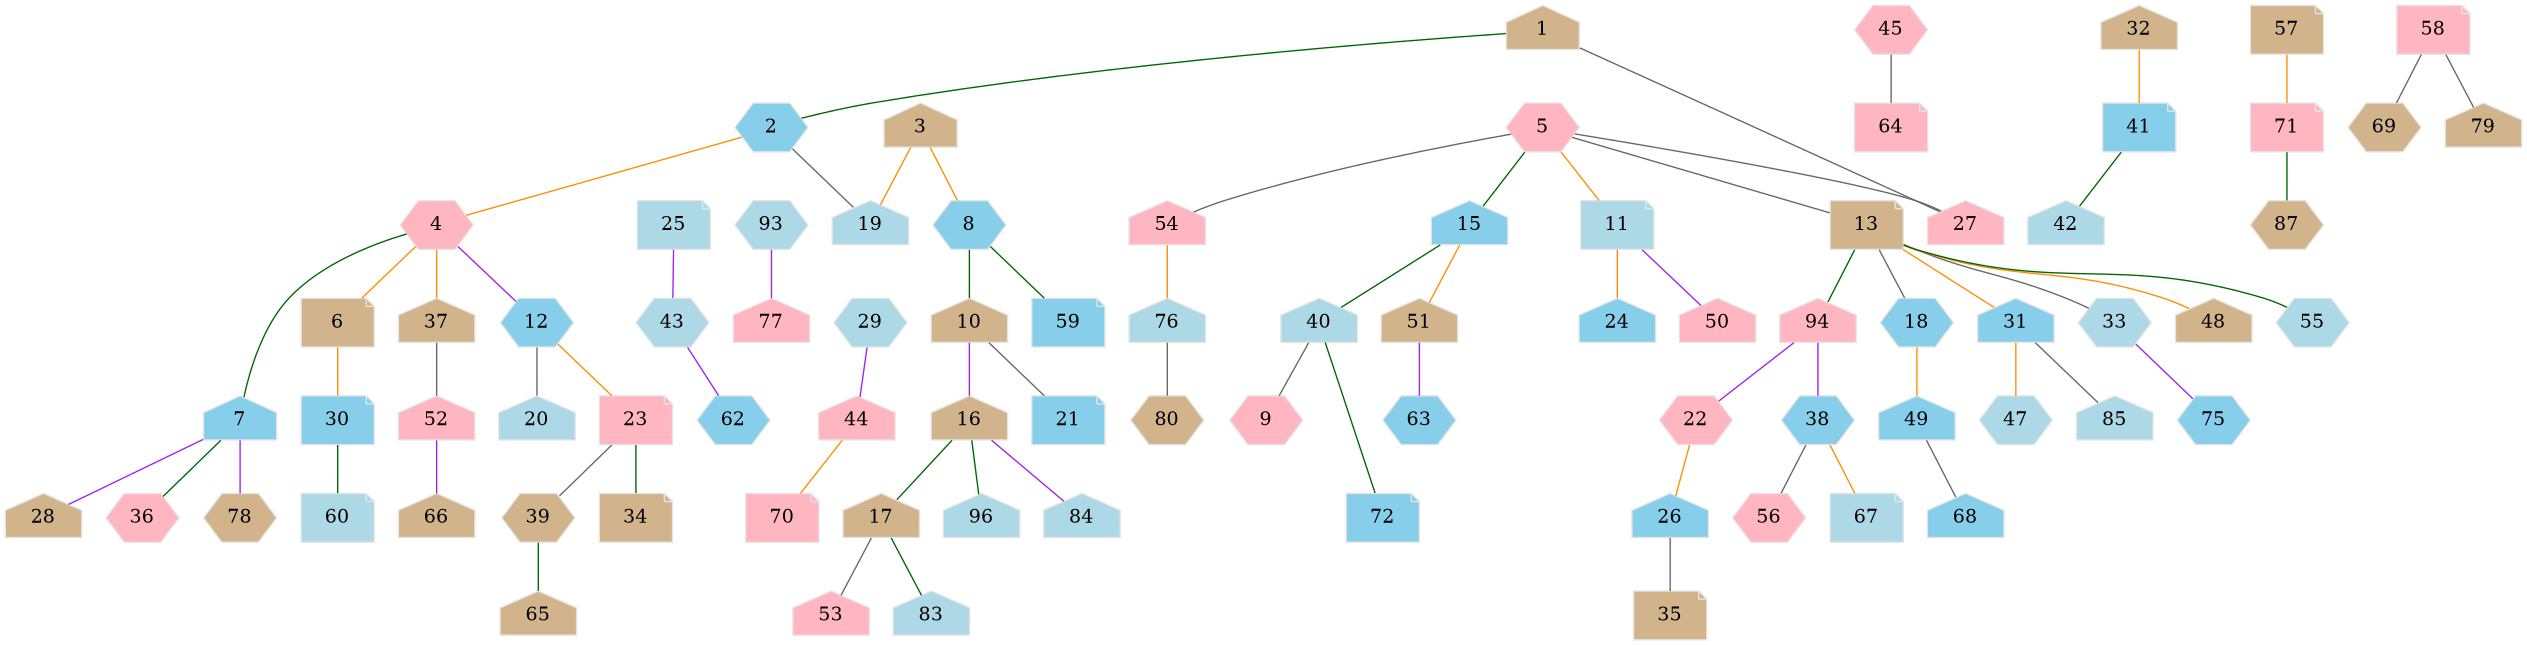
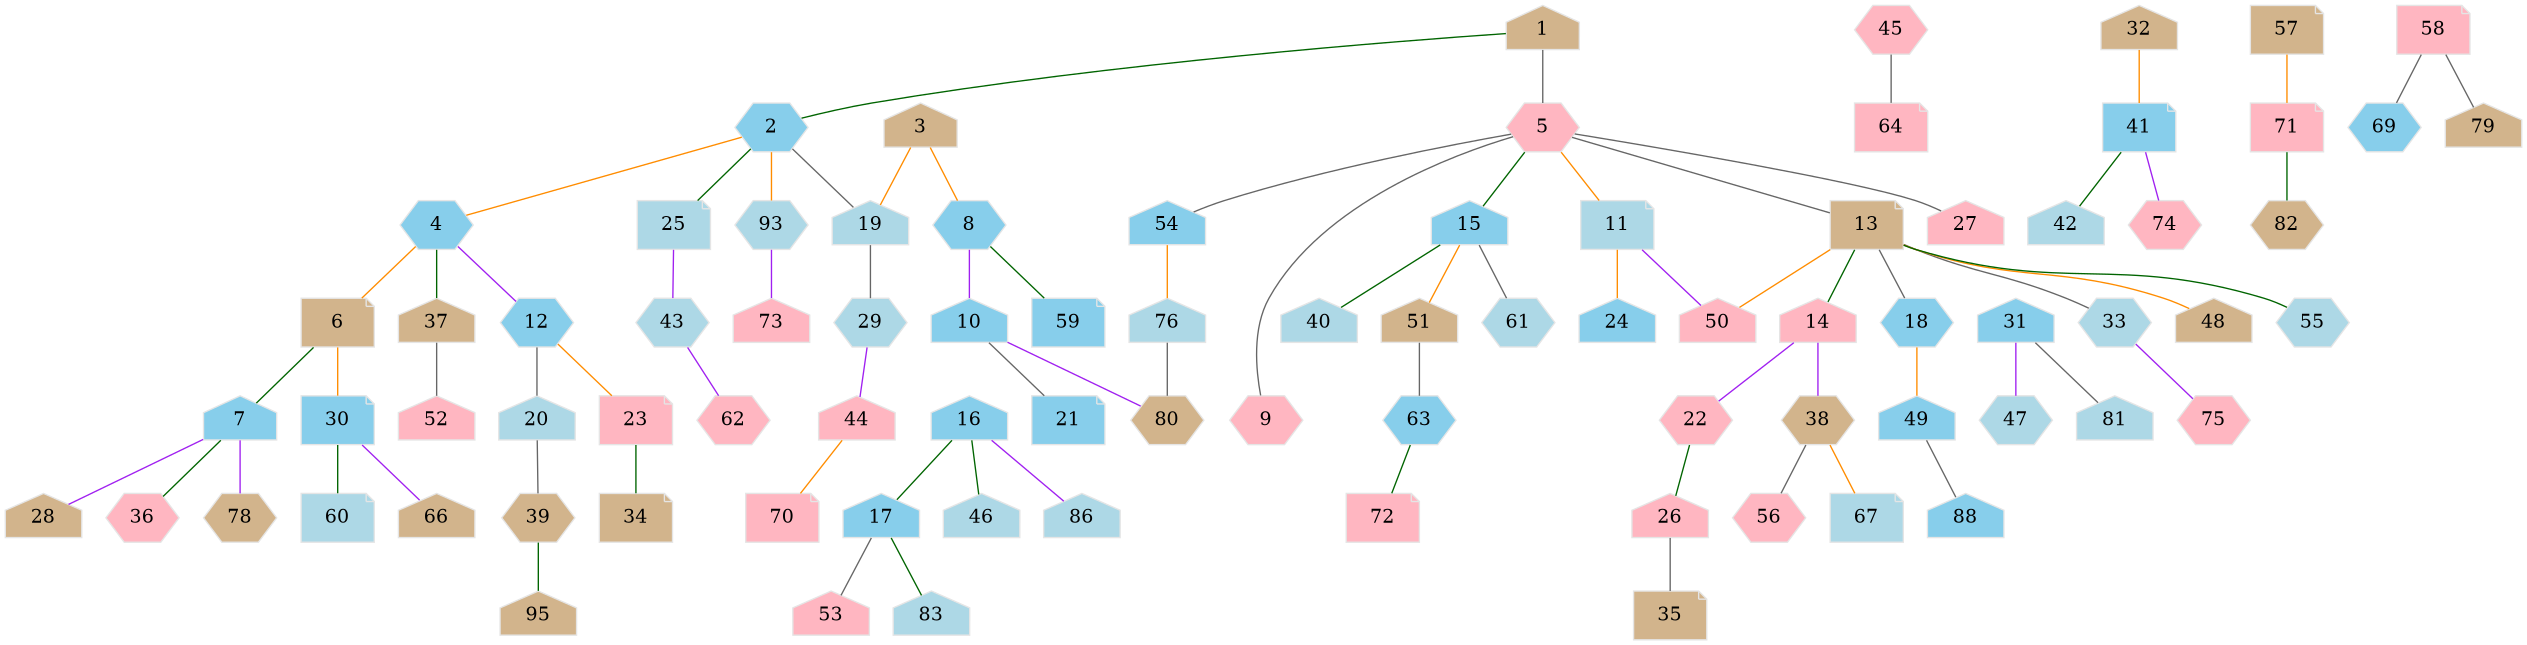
(2385, 127) -> (2385, 127)
(1760, 130) -> (1543, 76)
none -> (724, 175)
none -> (771, 176)
(437, 225) -> (437, 225)
(1167, 225) -> (1167, 225)
none -> (2165, 225)
(2287, 225) -> (2287, 225)
none -> (870, 272)
(437, 274) -> (437, 274)
(969, 274) -> (969, 274)
(1949, 278) -> (1785, 278)
(298, 289) -> (285, 375)
(771, 323) -> (771, 323)
(969, 323) -> (969, 323)
none -> (1518, 323)
(1818, 323) -> (1818, 323)
(969, 369) -> (1074, 374)
(1294, 369) -> (1335, 224)
(1419, 369) -> (1419, 369)
(2016, 369) -> (2016, 369)
(1350, 418) -> (1401, 469)
(734, 420) -> (734, 420)
(969, 420) -> (969, 420)
(1818, 420) -> (1818, 420)
(2115, 420) -> (2115, 420)
(2214, 420) -> (2214, 420)
(437, 467) -> (391, 473)
(586, 470) -> (538, 467)
(1683, 470) -> (1683, 470)
(881, 518) -> (881, 518)
(982, 518) -> (982, 518)
(1082, 518) -> (1082, 518)
(1383, 518) -> (1383, 518)
(1670, 518) -> (1670, 518)
(1966, 518) -> (1966, 518)
(538, 615) -> (538, 615)
